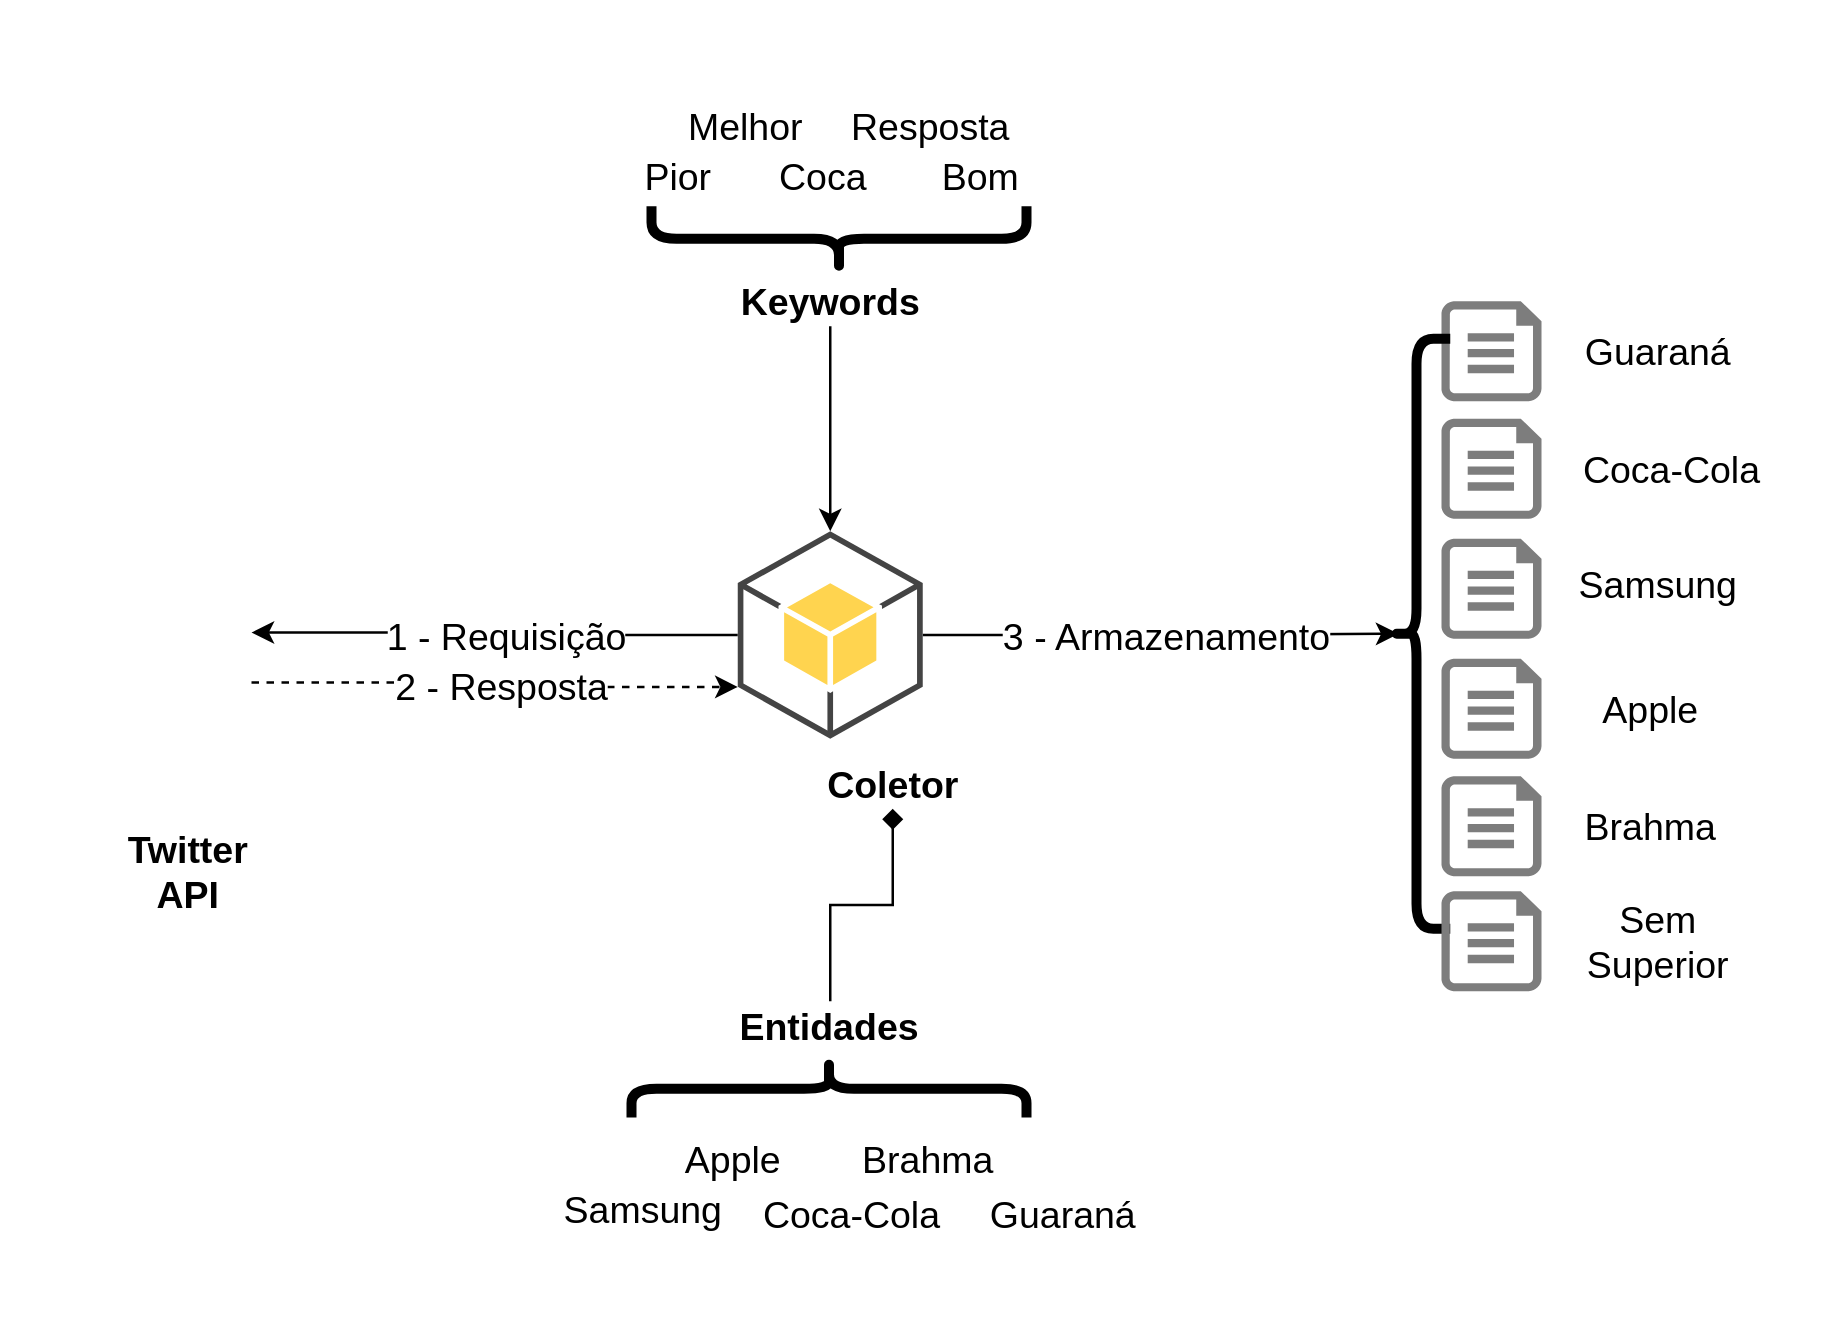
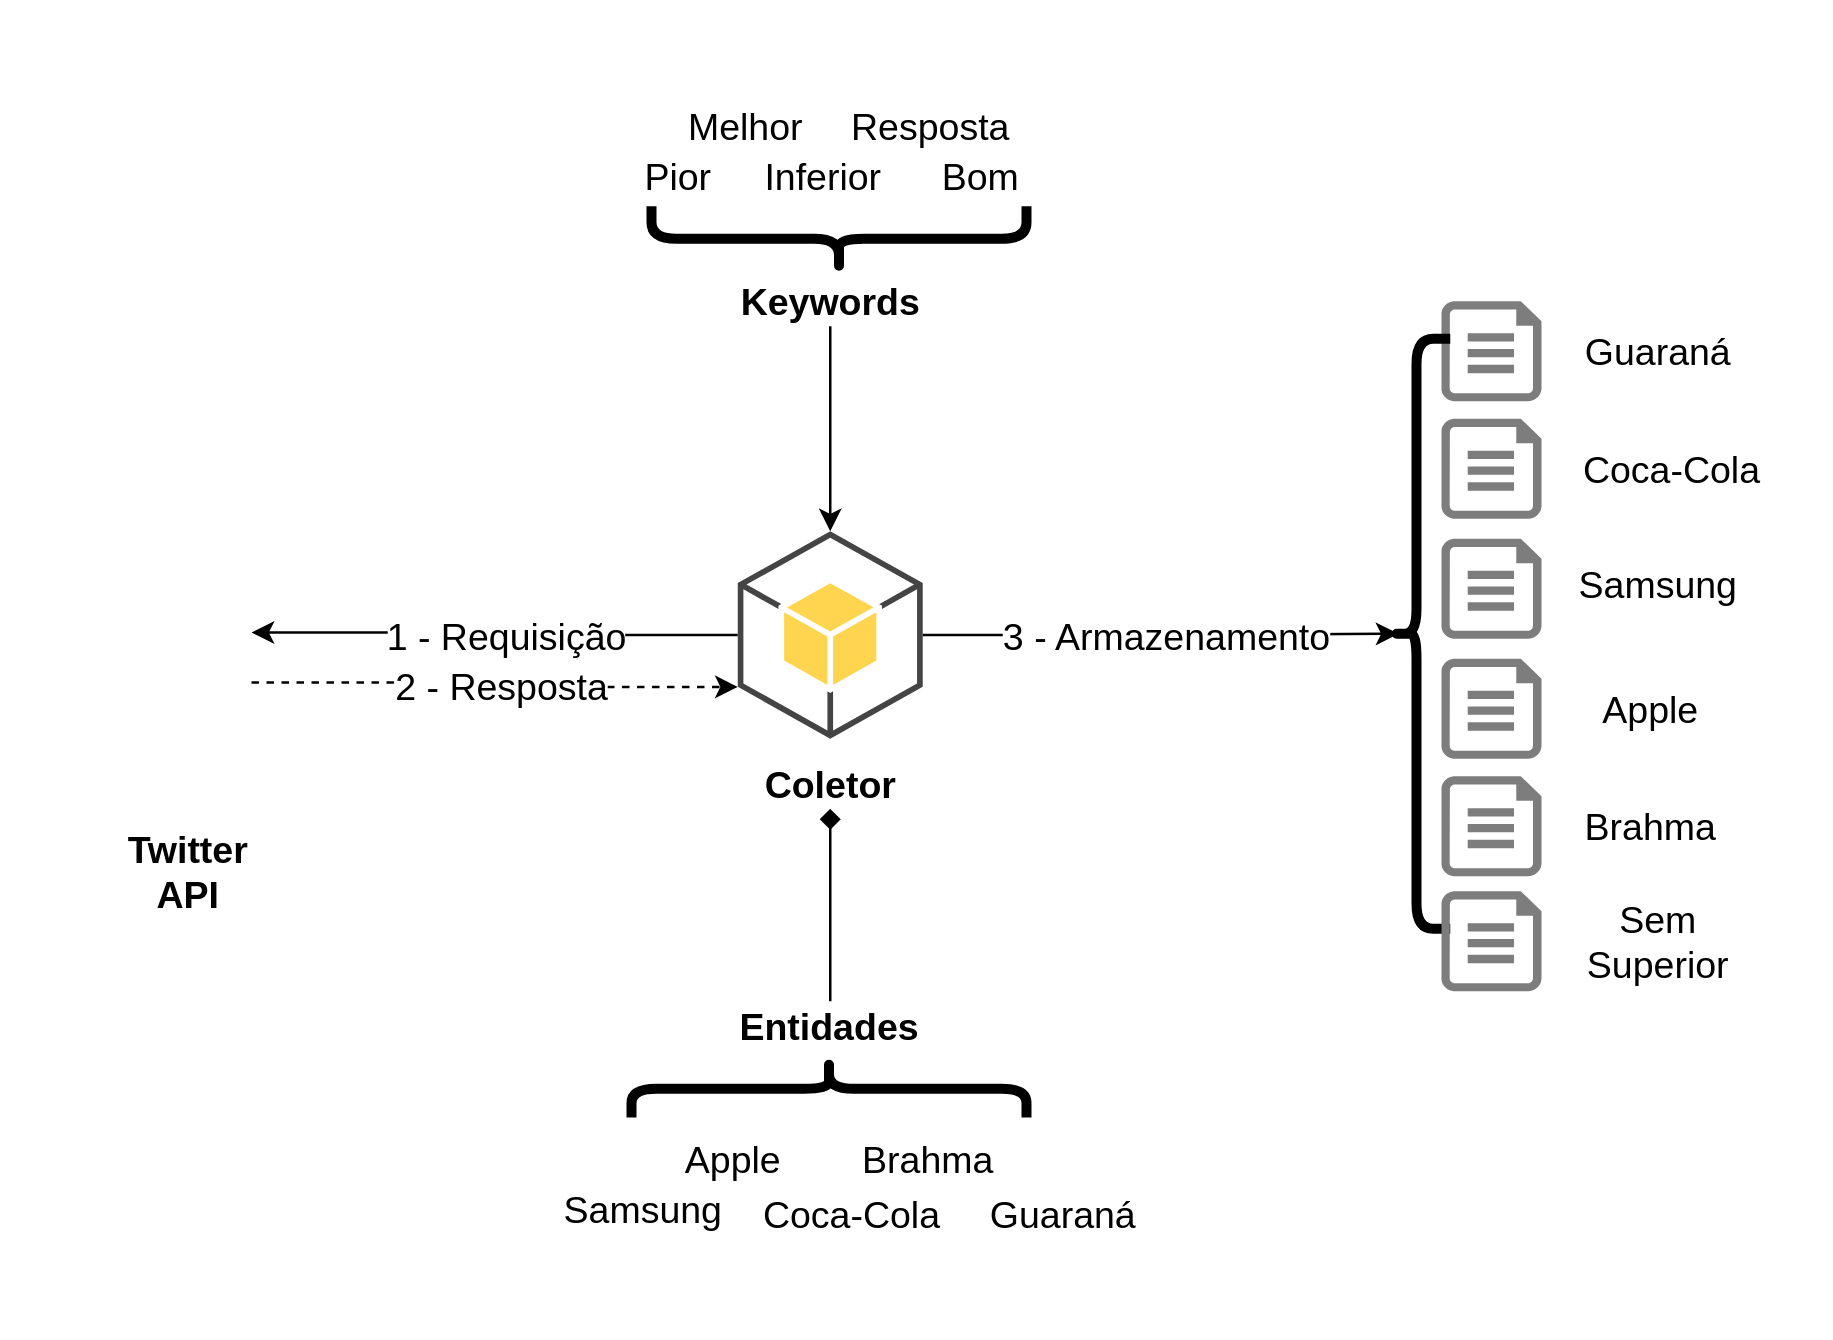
(824, 176) -> (824, 176)
(893, 784) -> (830, 784)
